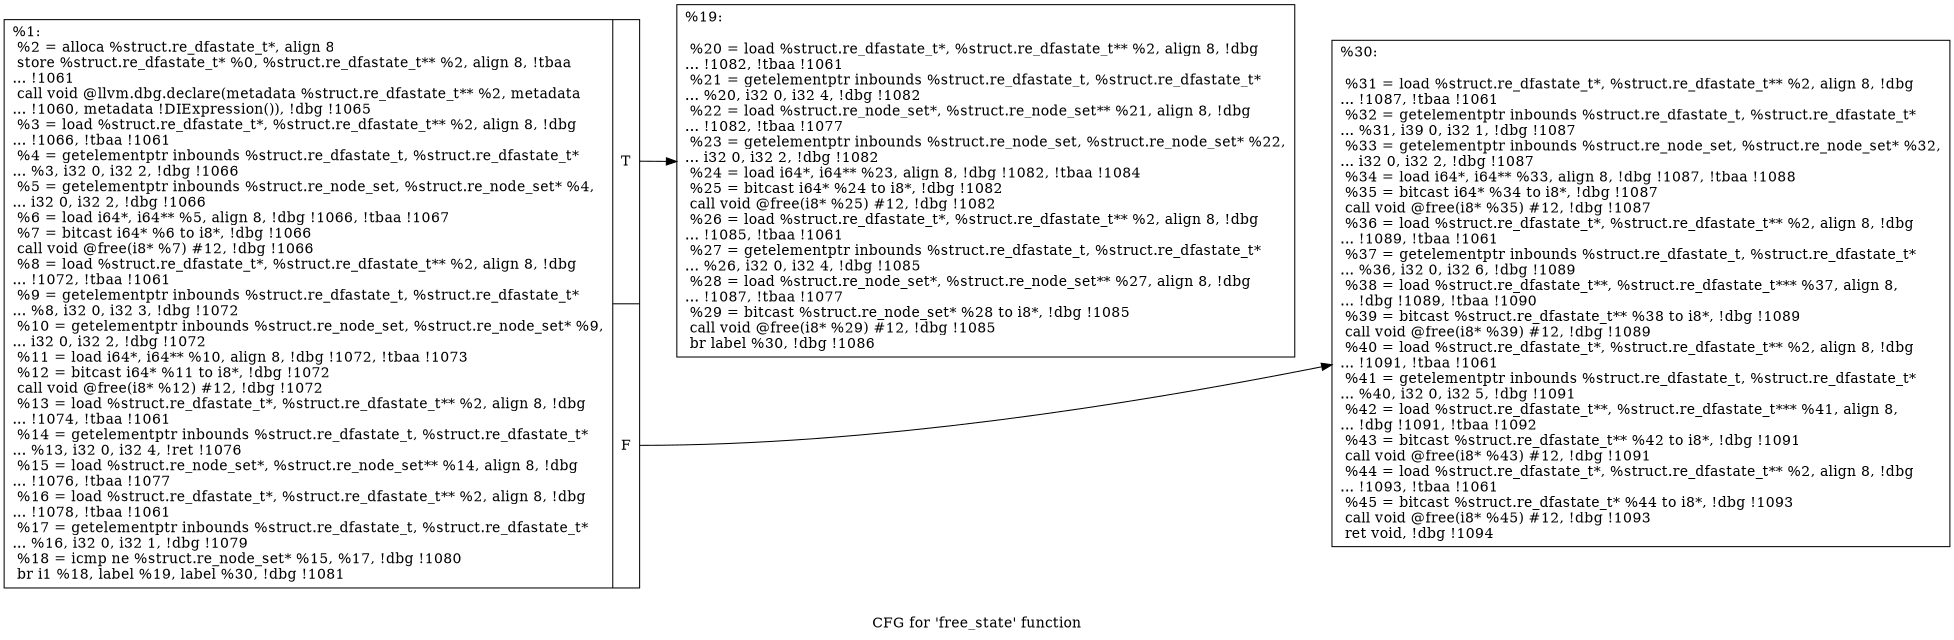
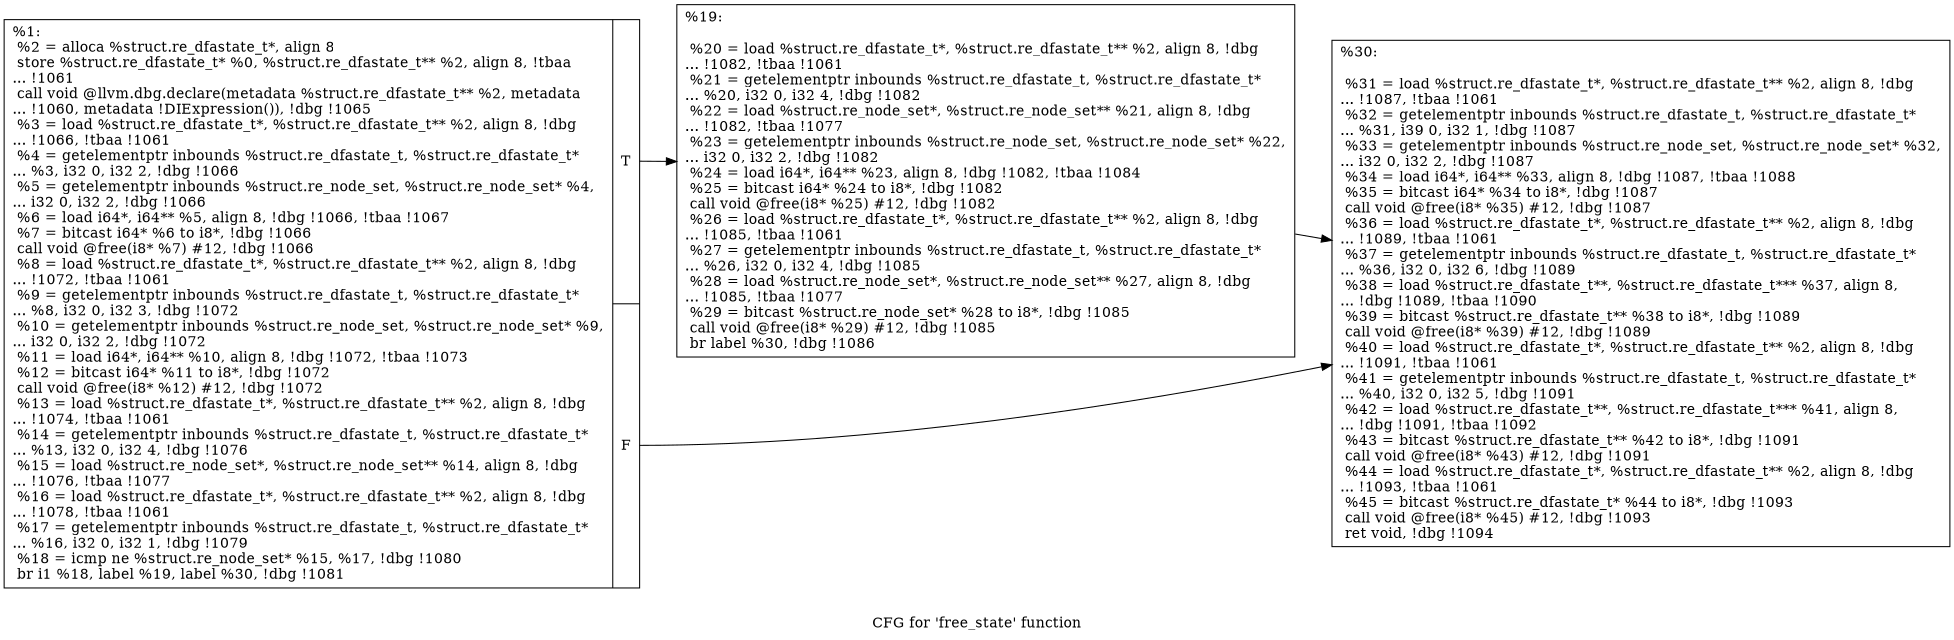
none -> (1308, 236)
(765, 297) -> (765, 297)
(128, 451) -> (131, 451)
